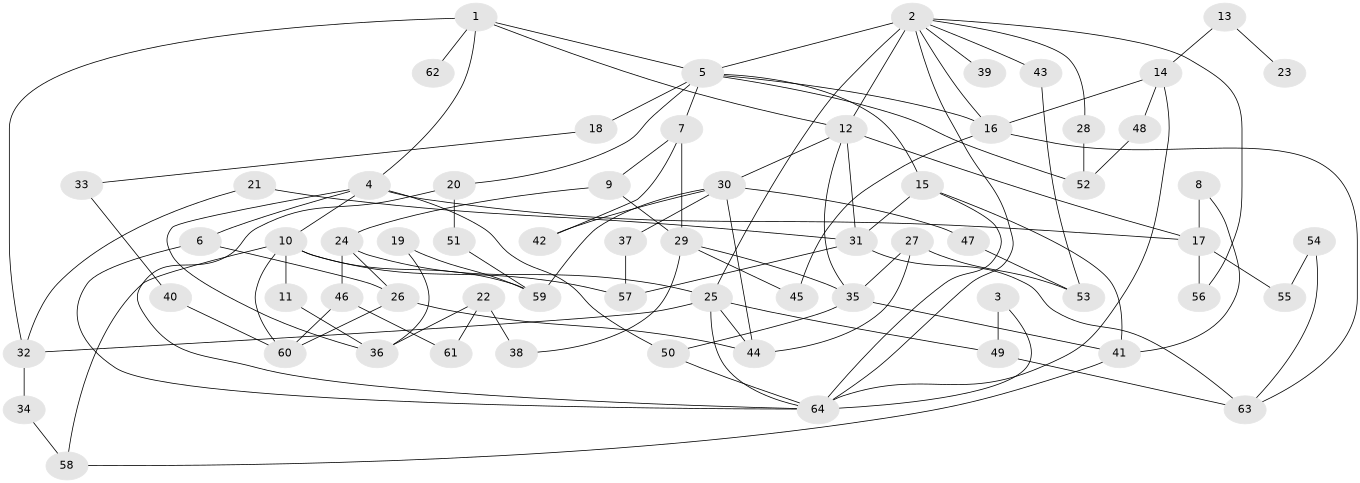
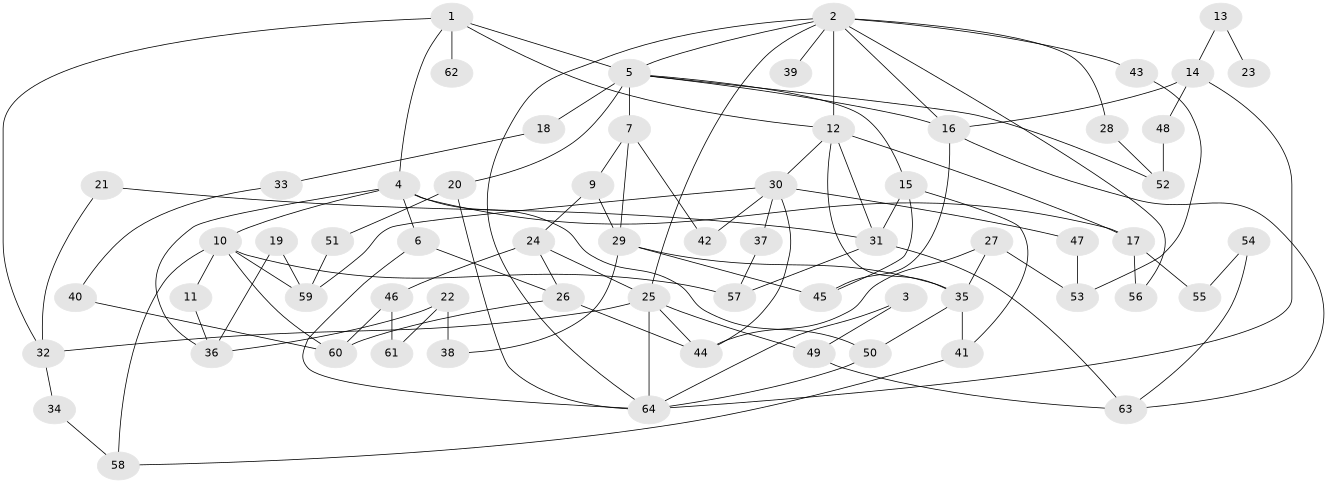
(1199, 185) -> none
(942, 285) -> (898, 261)
